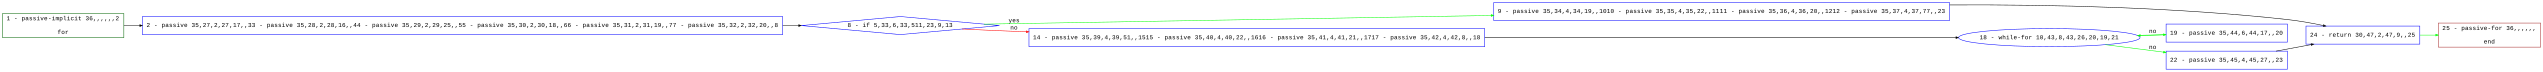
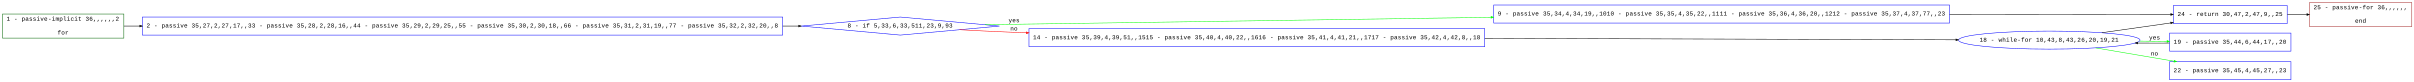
(900, 26) -> (900, 26)
(2153, 31) -> (2155, 38)
(2153, 35) -> (2154, 43)
(2428, 35) -> (2297, 15)
(2294, 48) -> (2136, 28)
